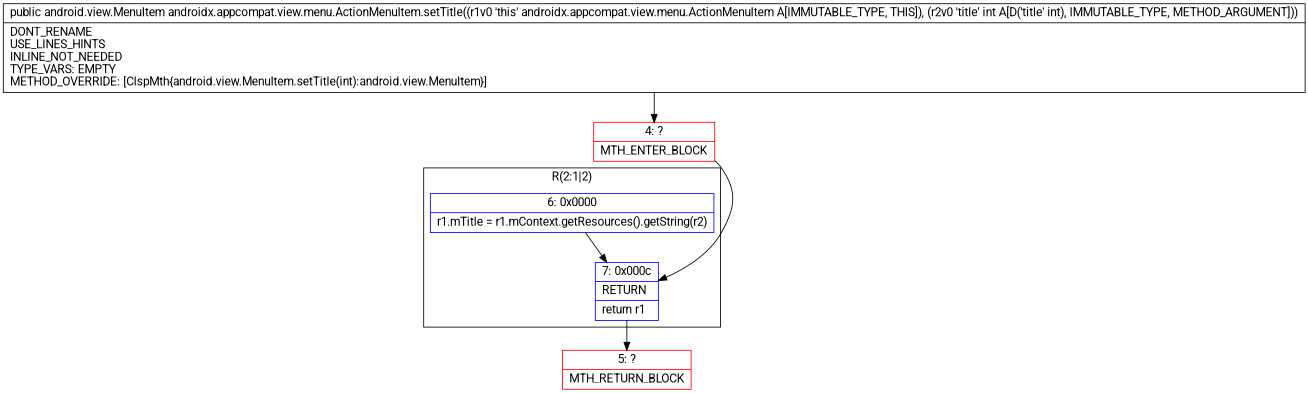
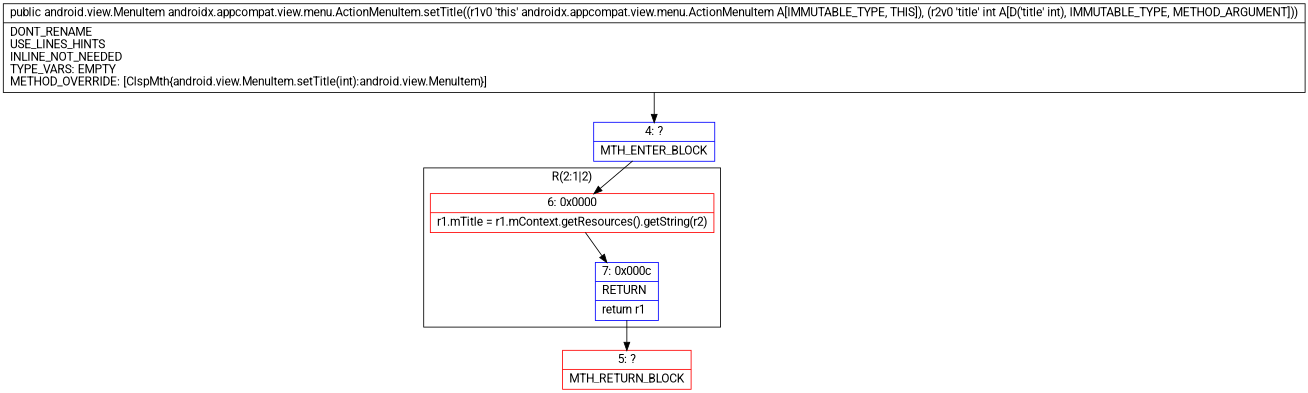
(654, 142) -> (654, 142)
(572, 213) -> (572, 213)
(726, 223) -> (616, 175)
